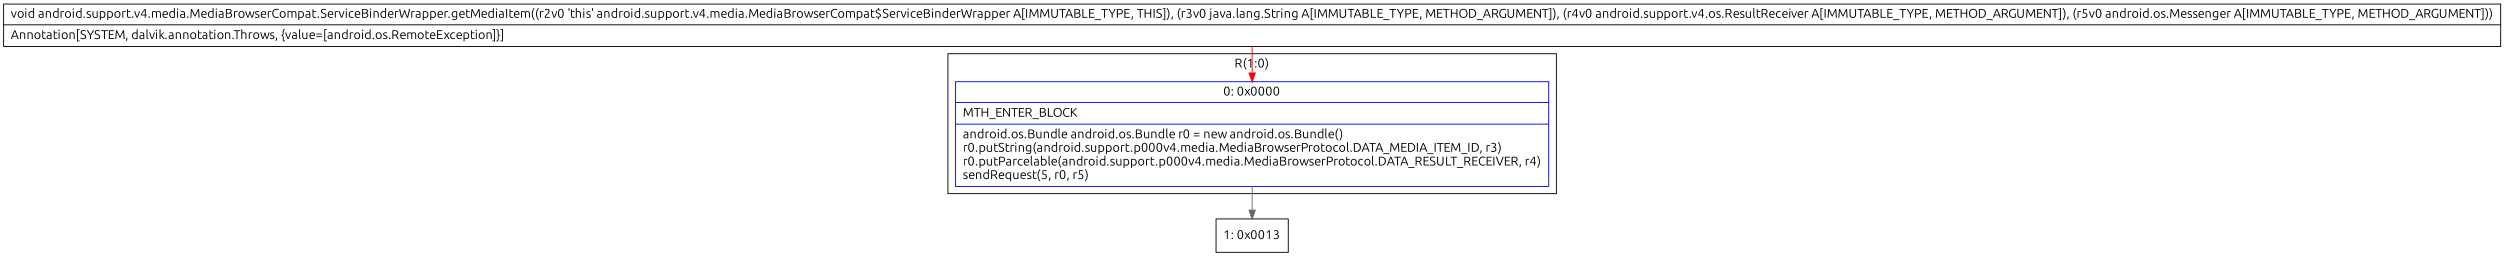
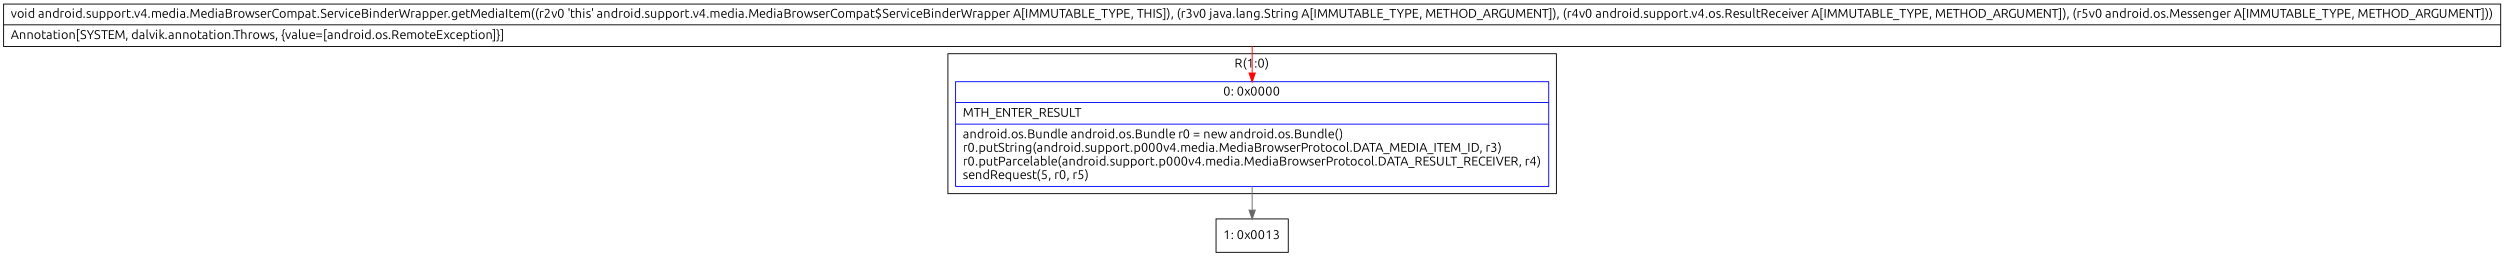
(1020, 113) -> (1022, 113)
